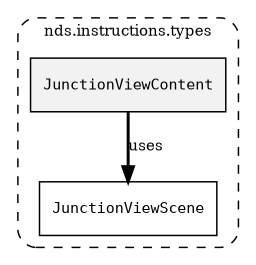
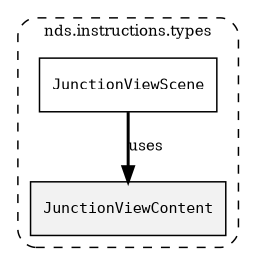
(128, 139) -> (128, 139)
